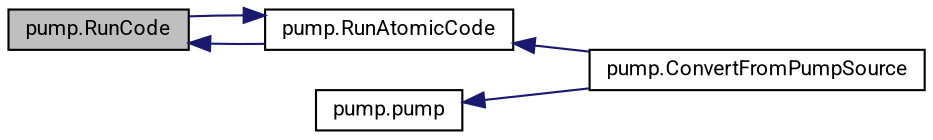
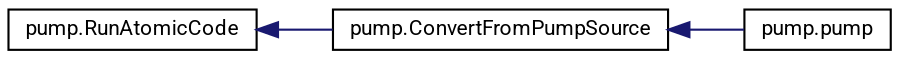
(99, 30) -> none
(537, 94) -> (717, 30)
